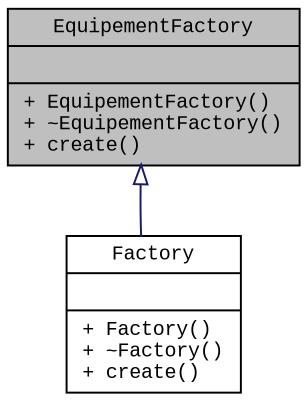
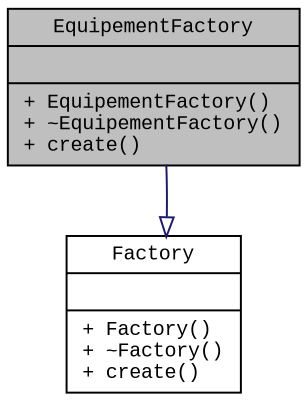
(141, 211) -> (167, 191)
